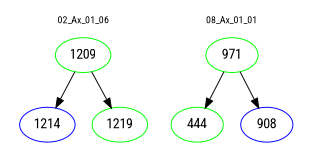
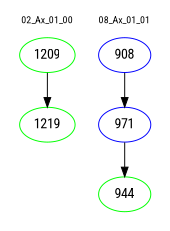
(84, 21) -> (47, 21)
(232, 55) -> (125, 125)
(247, 86) -> (125, 85)
(47, 125) -> none
(197, 125) -> (125, 194)
